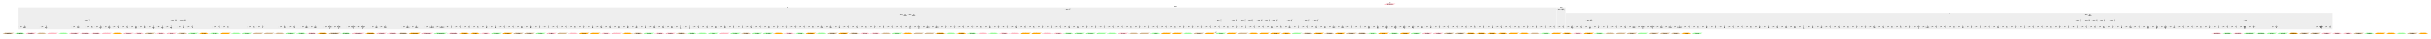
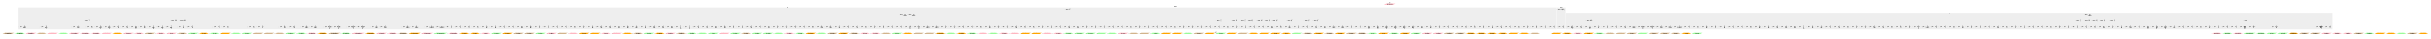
(660, 33) -> (660, 33)
(779, 33) -> (779, 33)
(1546, 33) -> none
